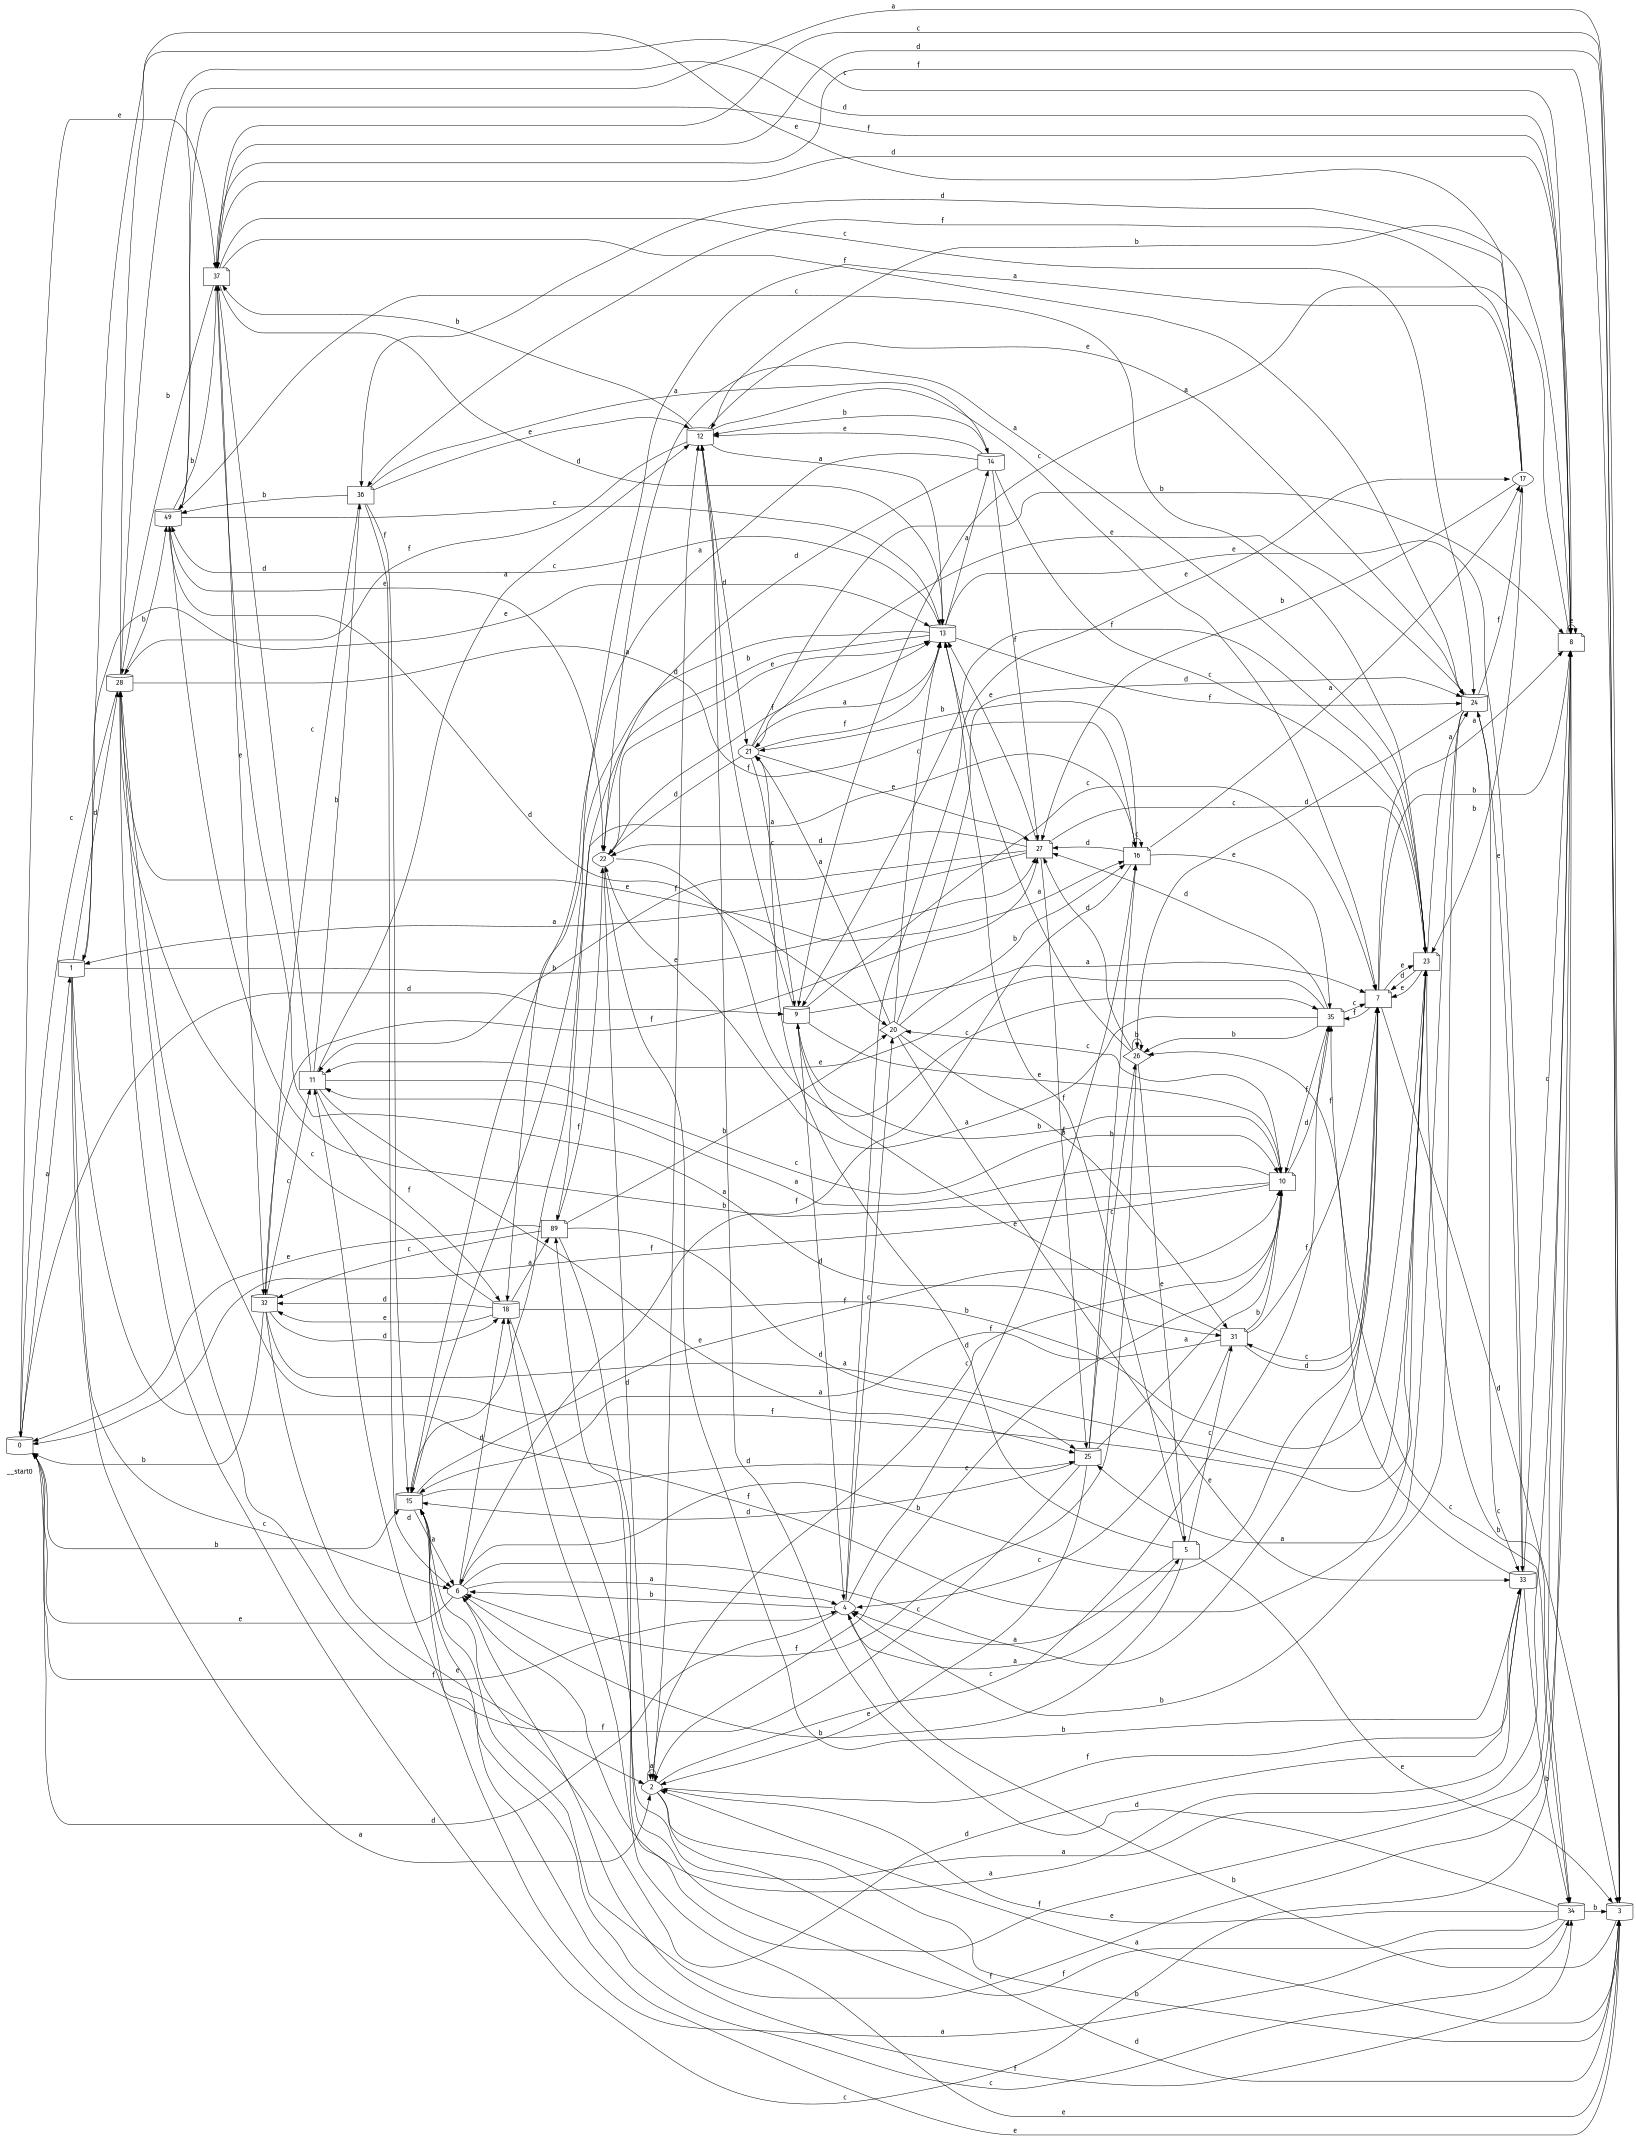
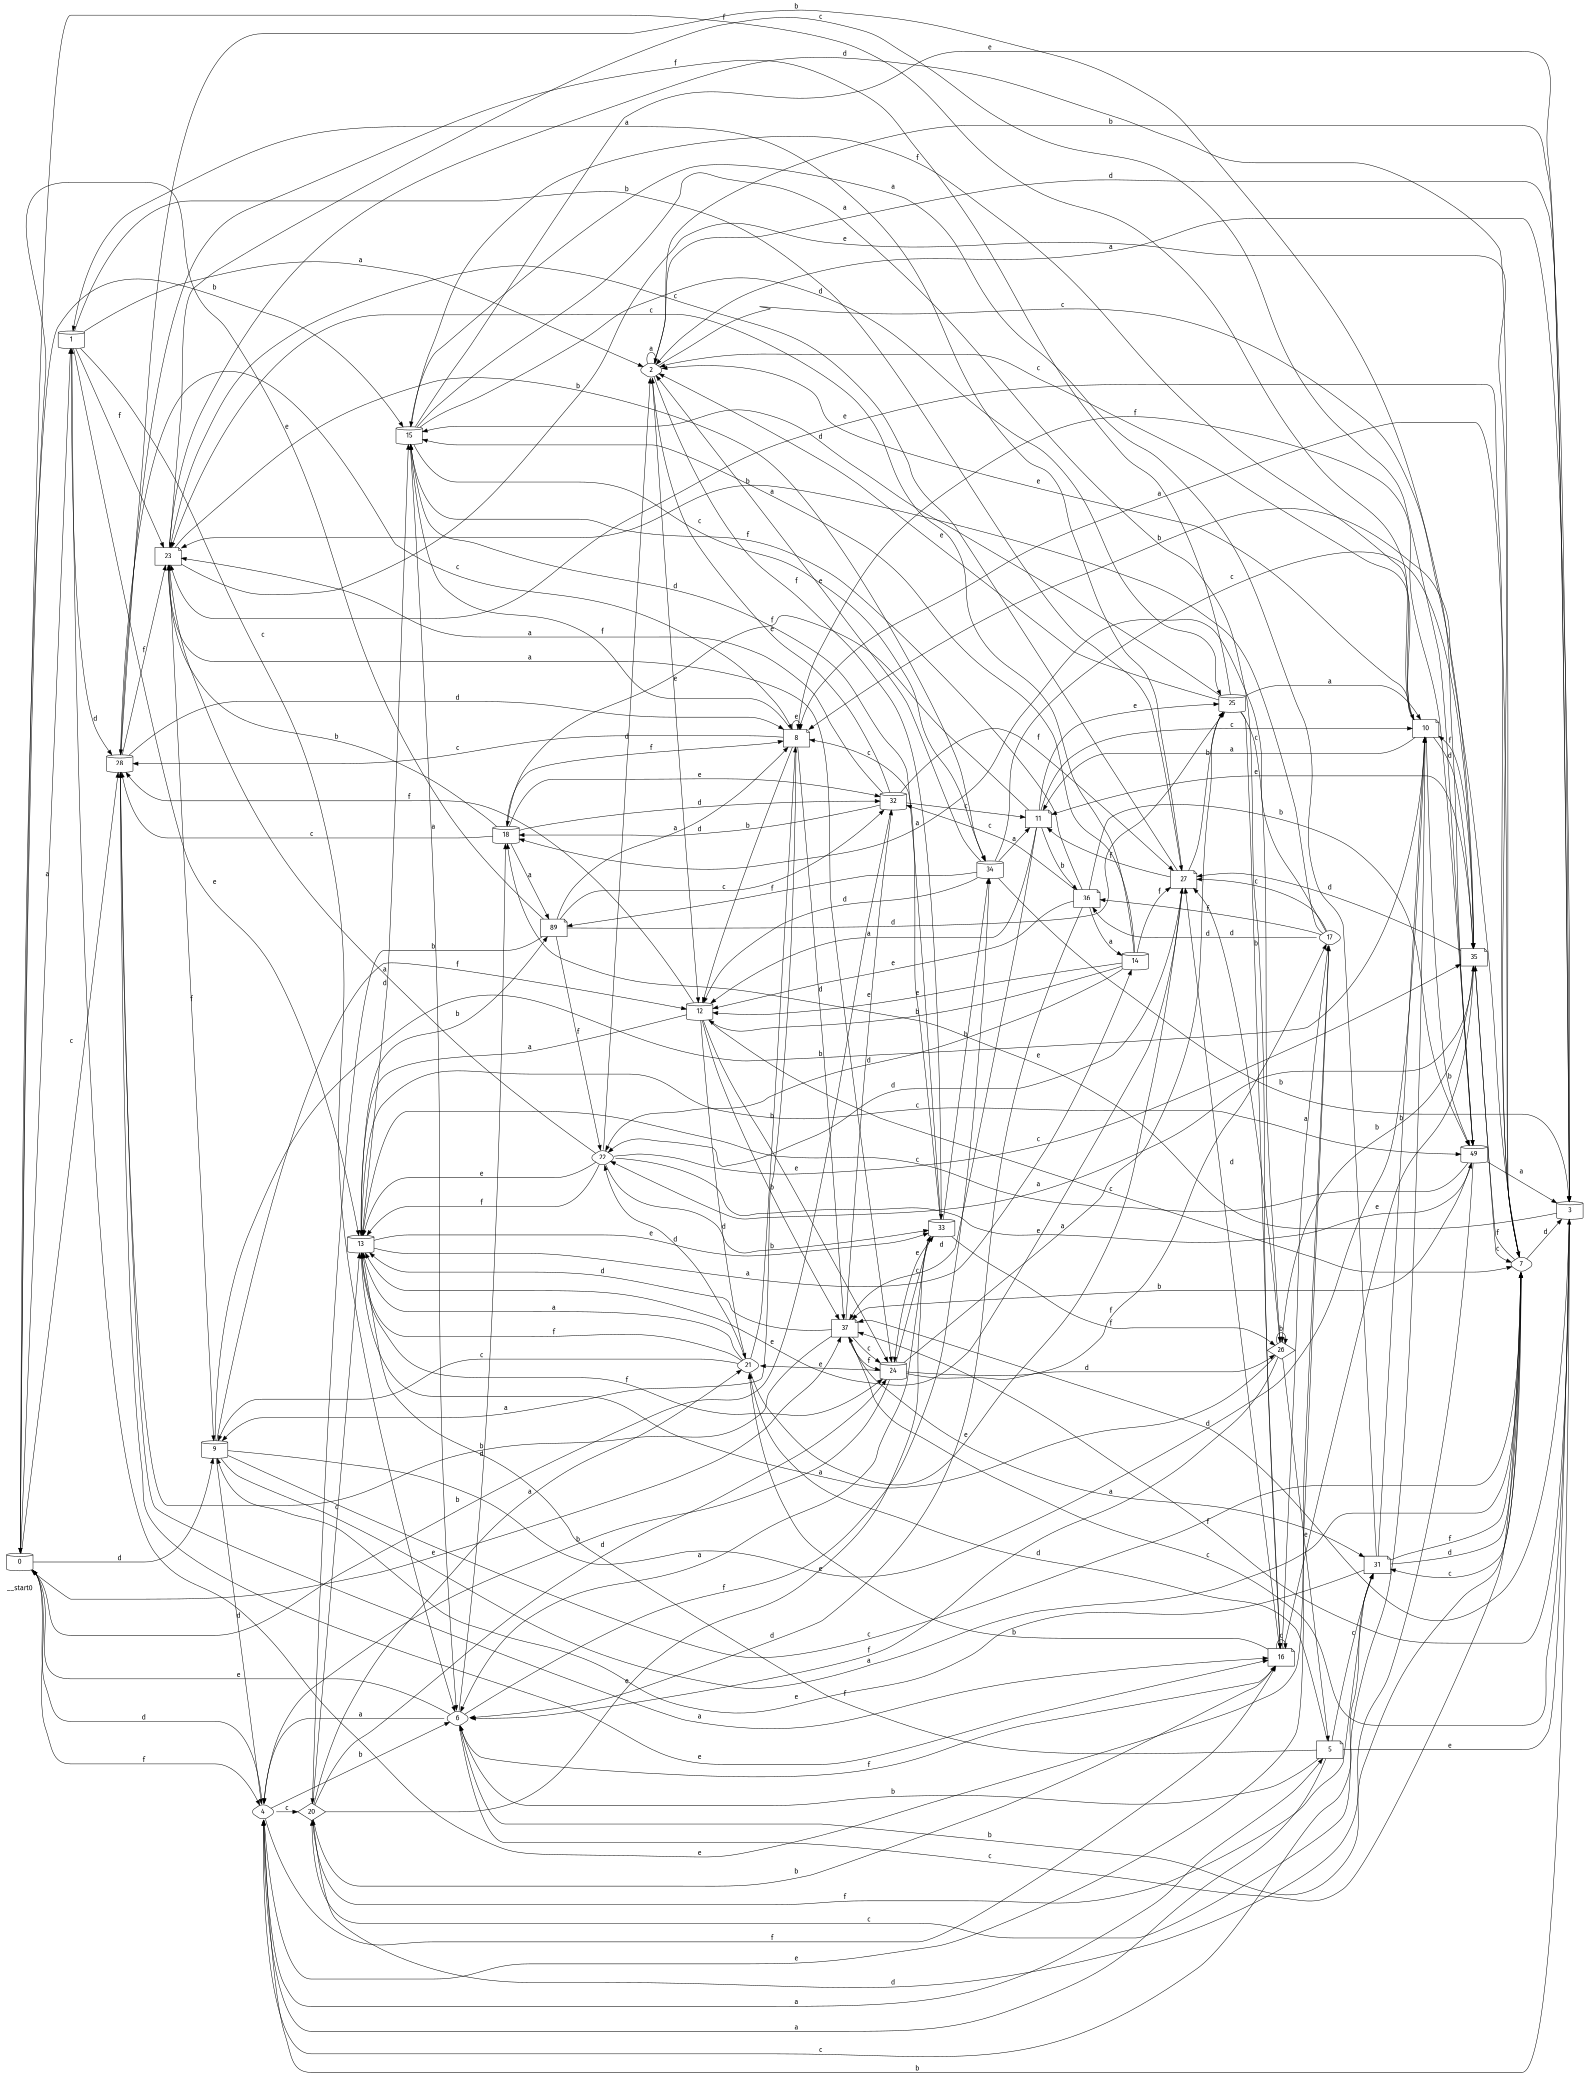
(455, 591) -> (1019, 1235)
(1282, 601) -> (1256, 882)
(1378, 999) -> (1521, 1264)
(45, 1059) -> (69, 1165)
